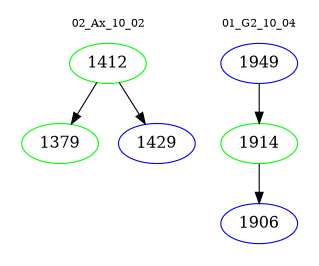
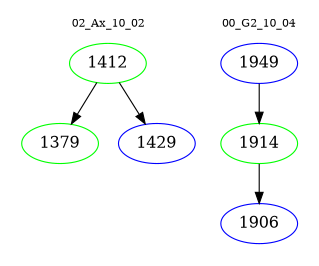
(259, 24) -> (259, 24)
